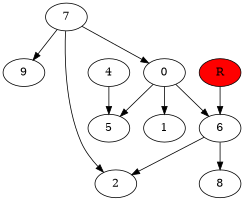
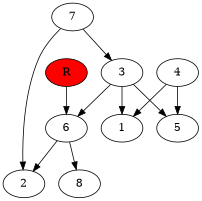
(24, 73) -> none
(164, 73) -> (122, 73)
none -> (153, 97)
